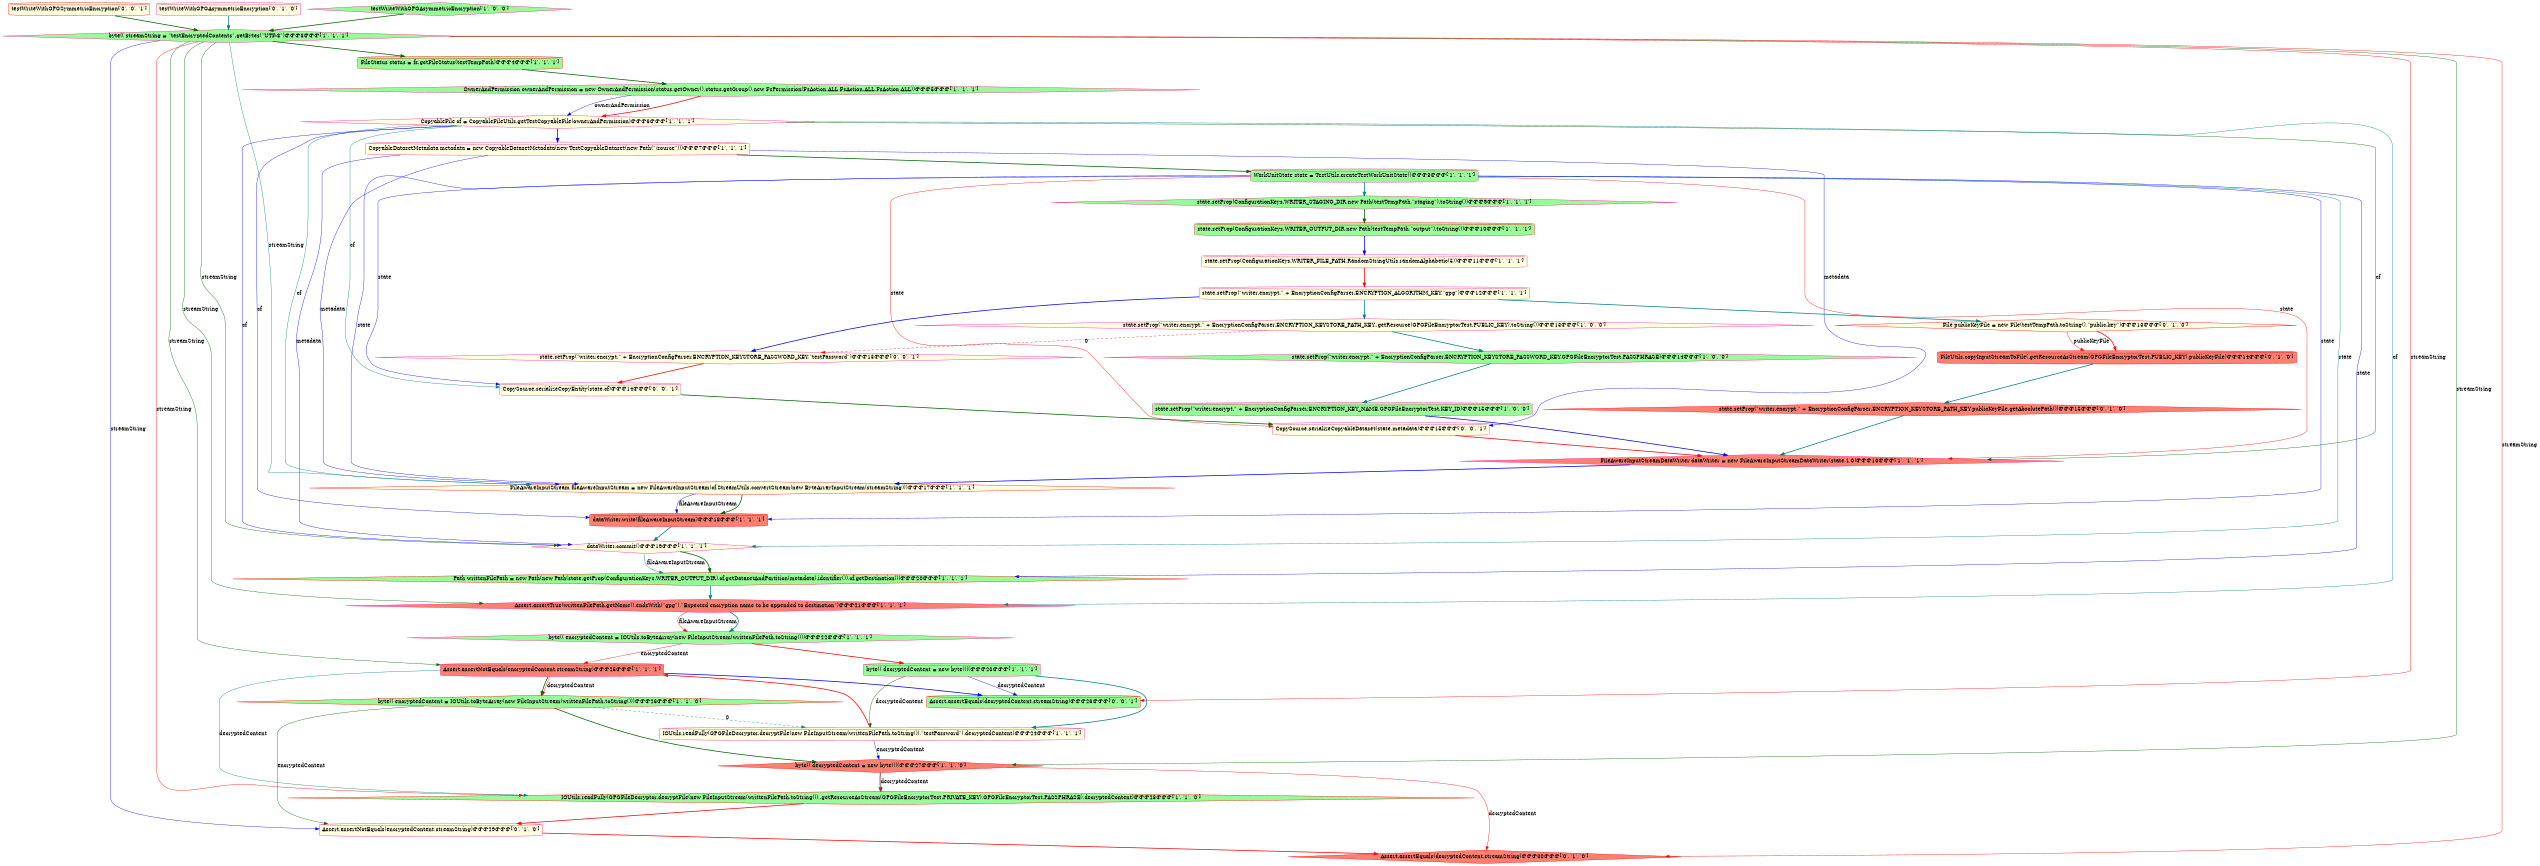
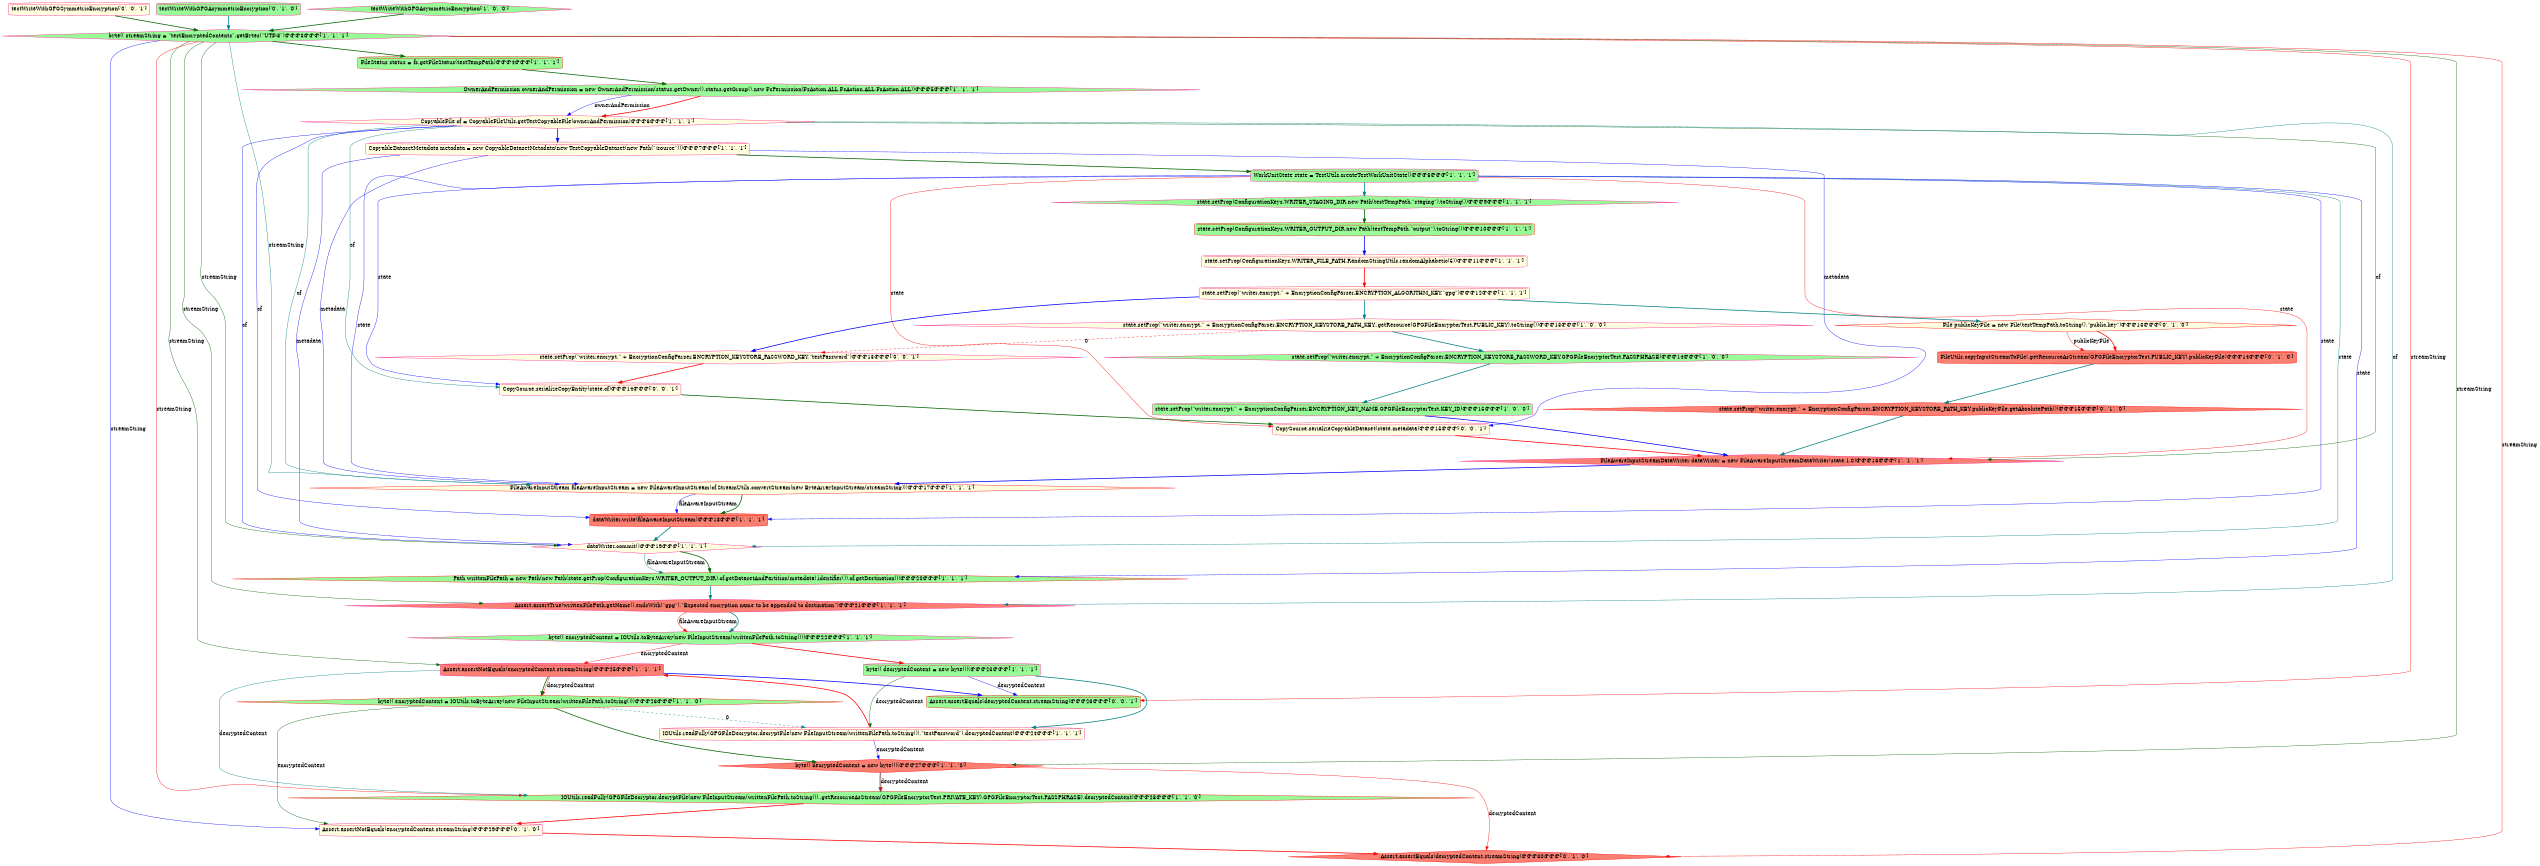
(79, 9) -> (79, 9)
(229, 9) -> (229, 9)
